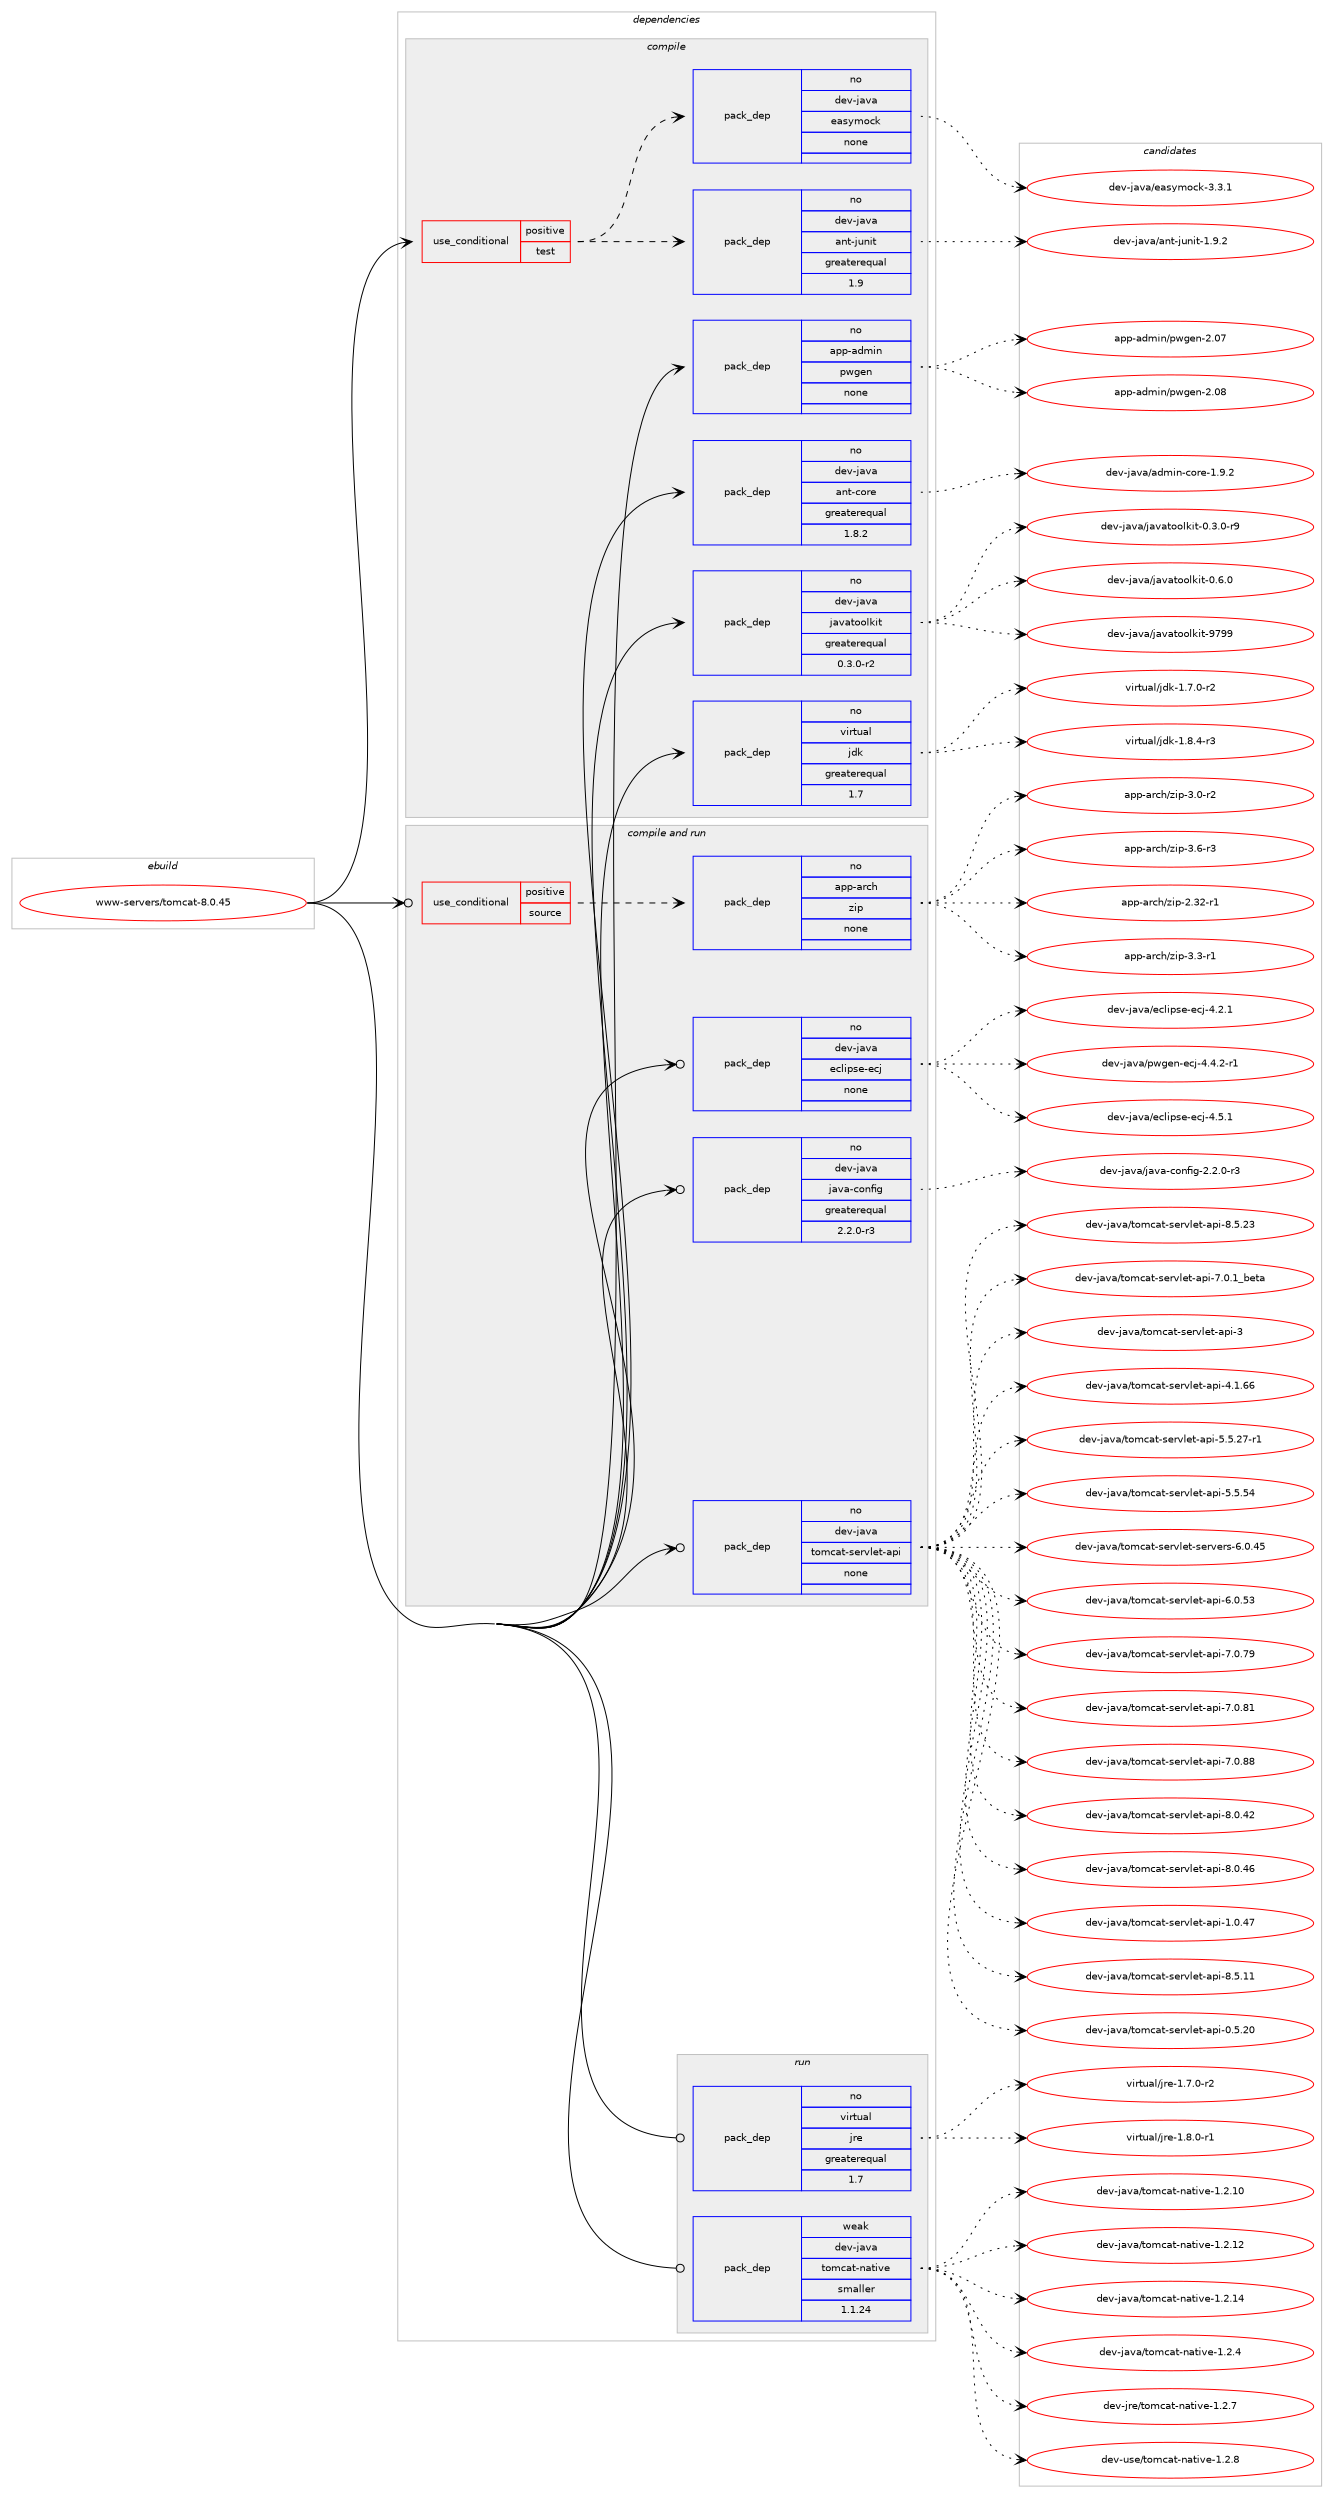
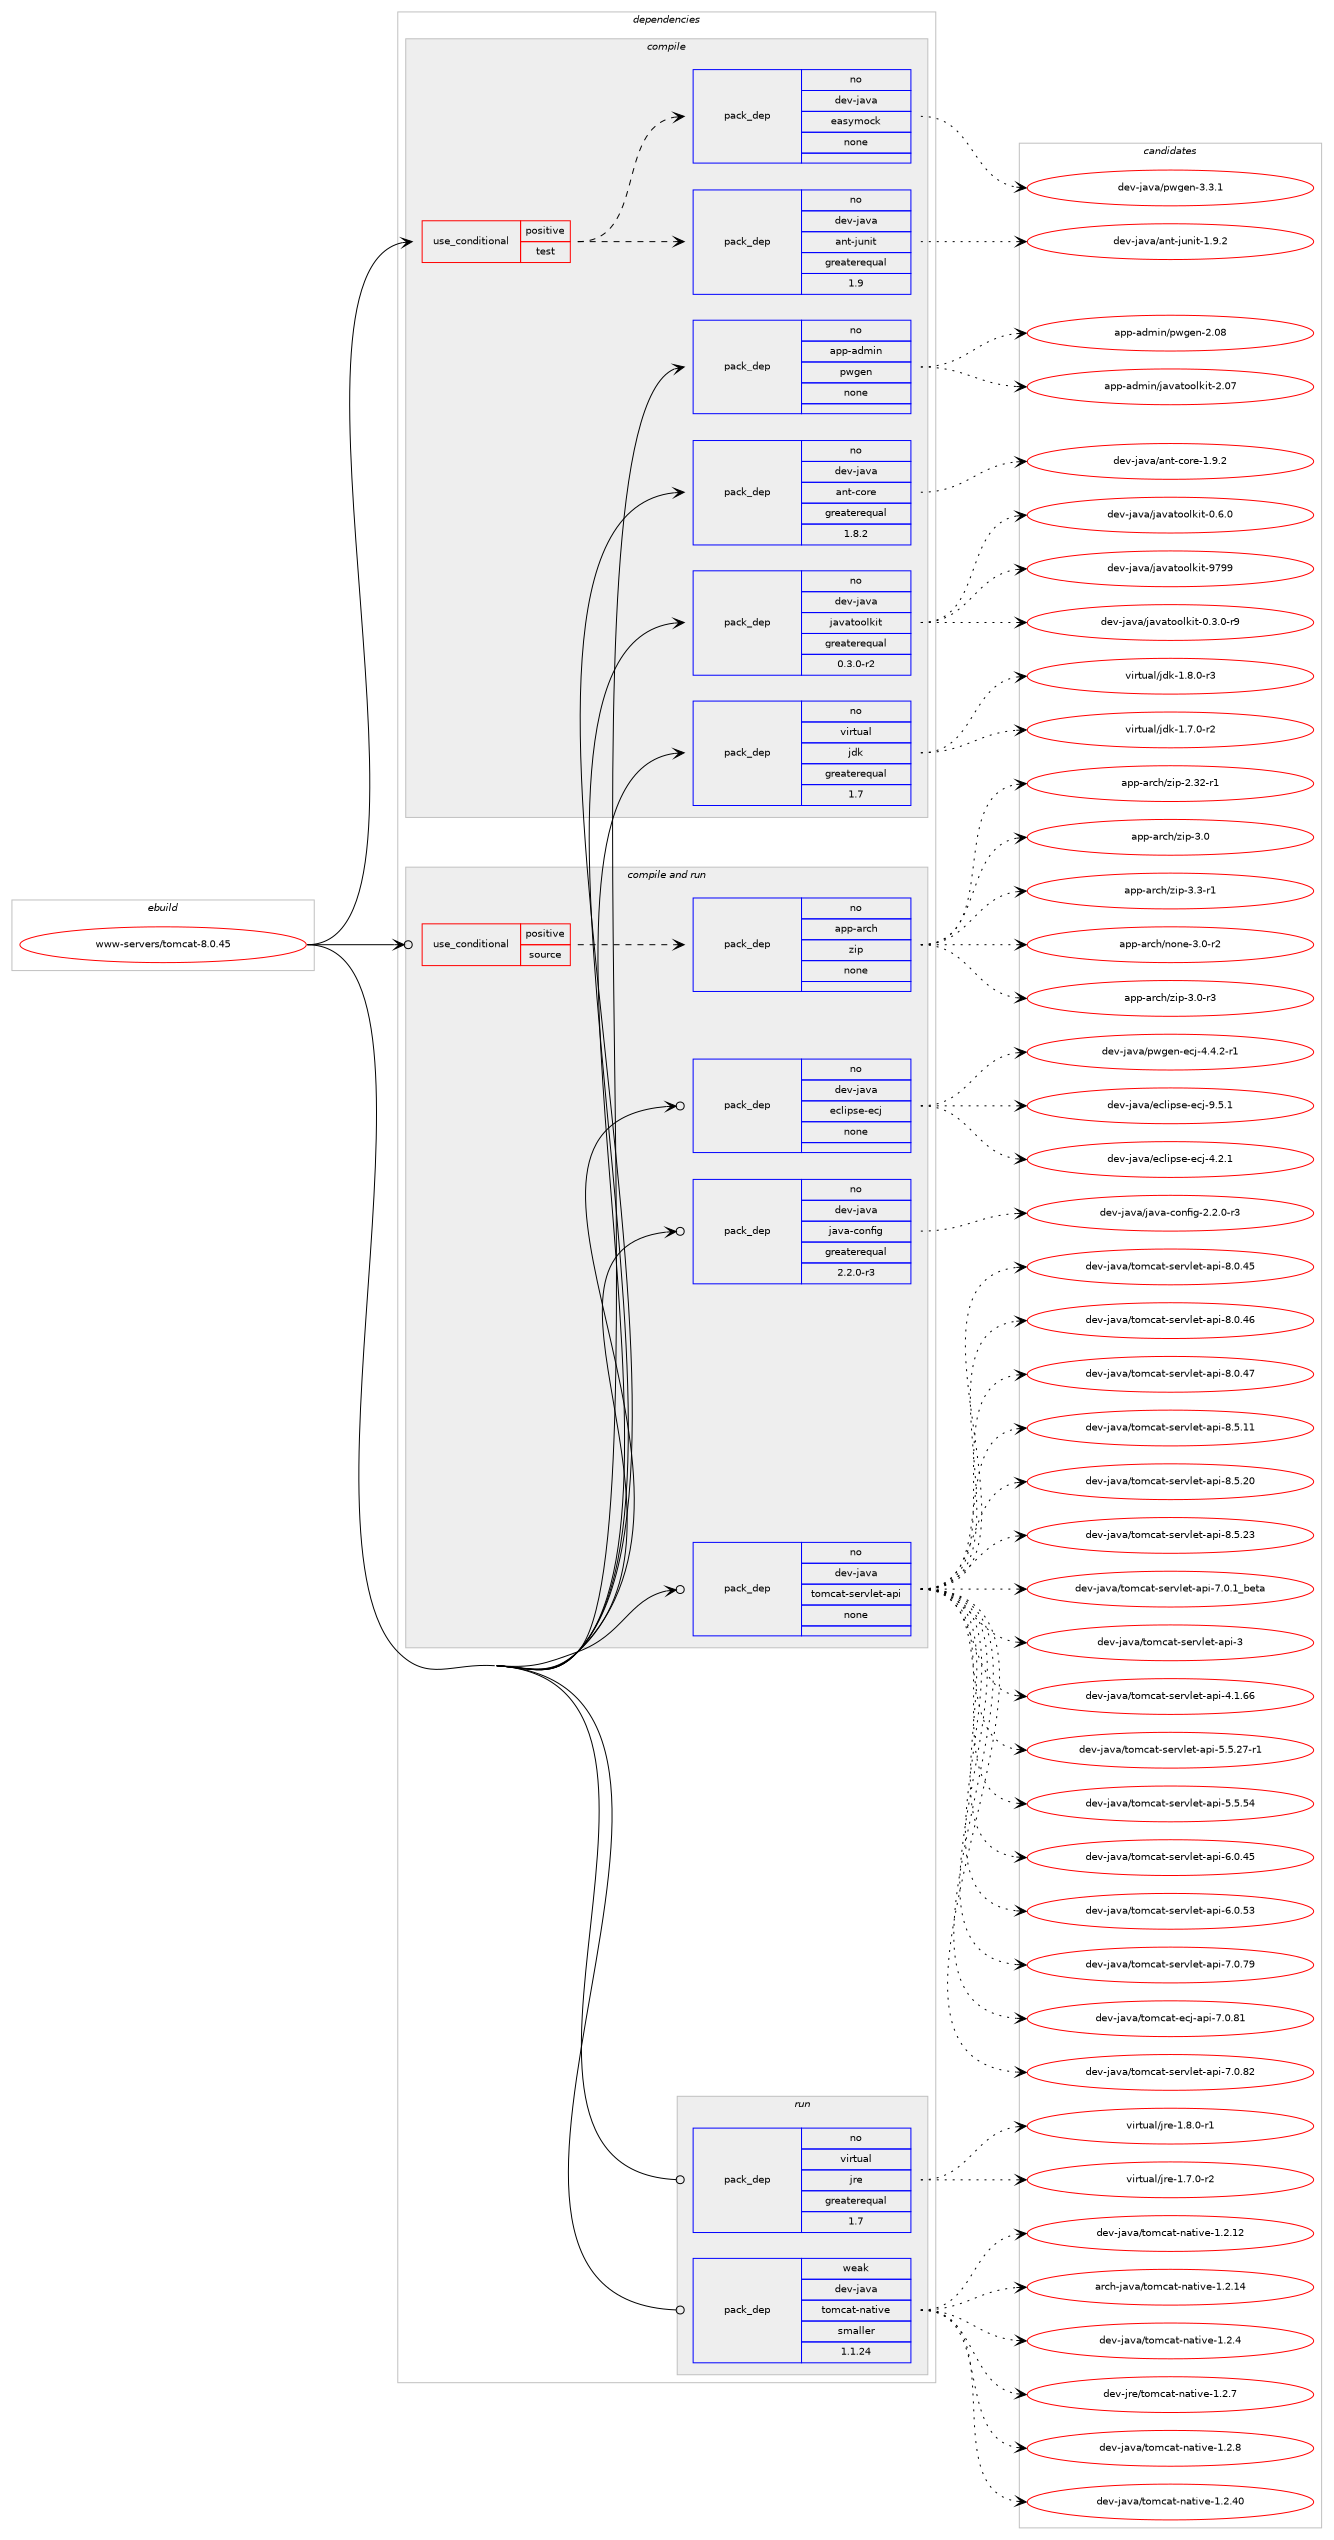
(1170, 188) -> (1170, 188)
(1170, 339) -> (1170, 387)
(1170, 473) -> (1170, 461)
(1170, 742) -> (1170, 676)
(1170, 796) -> (1170, 945)
none -> (1170, 837)
(1170, 849) -> (1170, 998)
(1170, 1118) -> (1170, 1106)
(1170, 1547) -> (1170, 1858)
(1170, 1708) -> (1170, 2019)
(1170, 1762) -> (1170, 2072)
(1170, 1816) -> (1170, 1267)
(1170, 1923) -> (1170, 1374)
(1170, 2031) -> (1170, 1482)
(1170, 2192) -> (1170, 2502)
(1170, 2299) -> (1170, 2287)
(1170, 2460) -> (1170, 2448)
